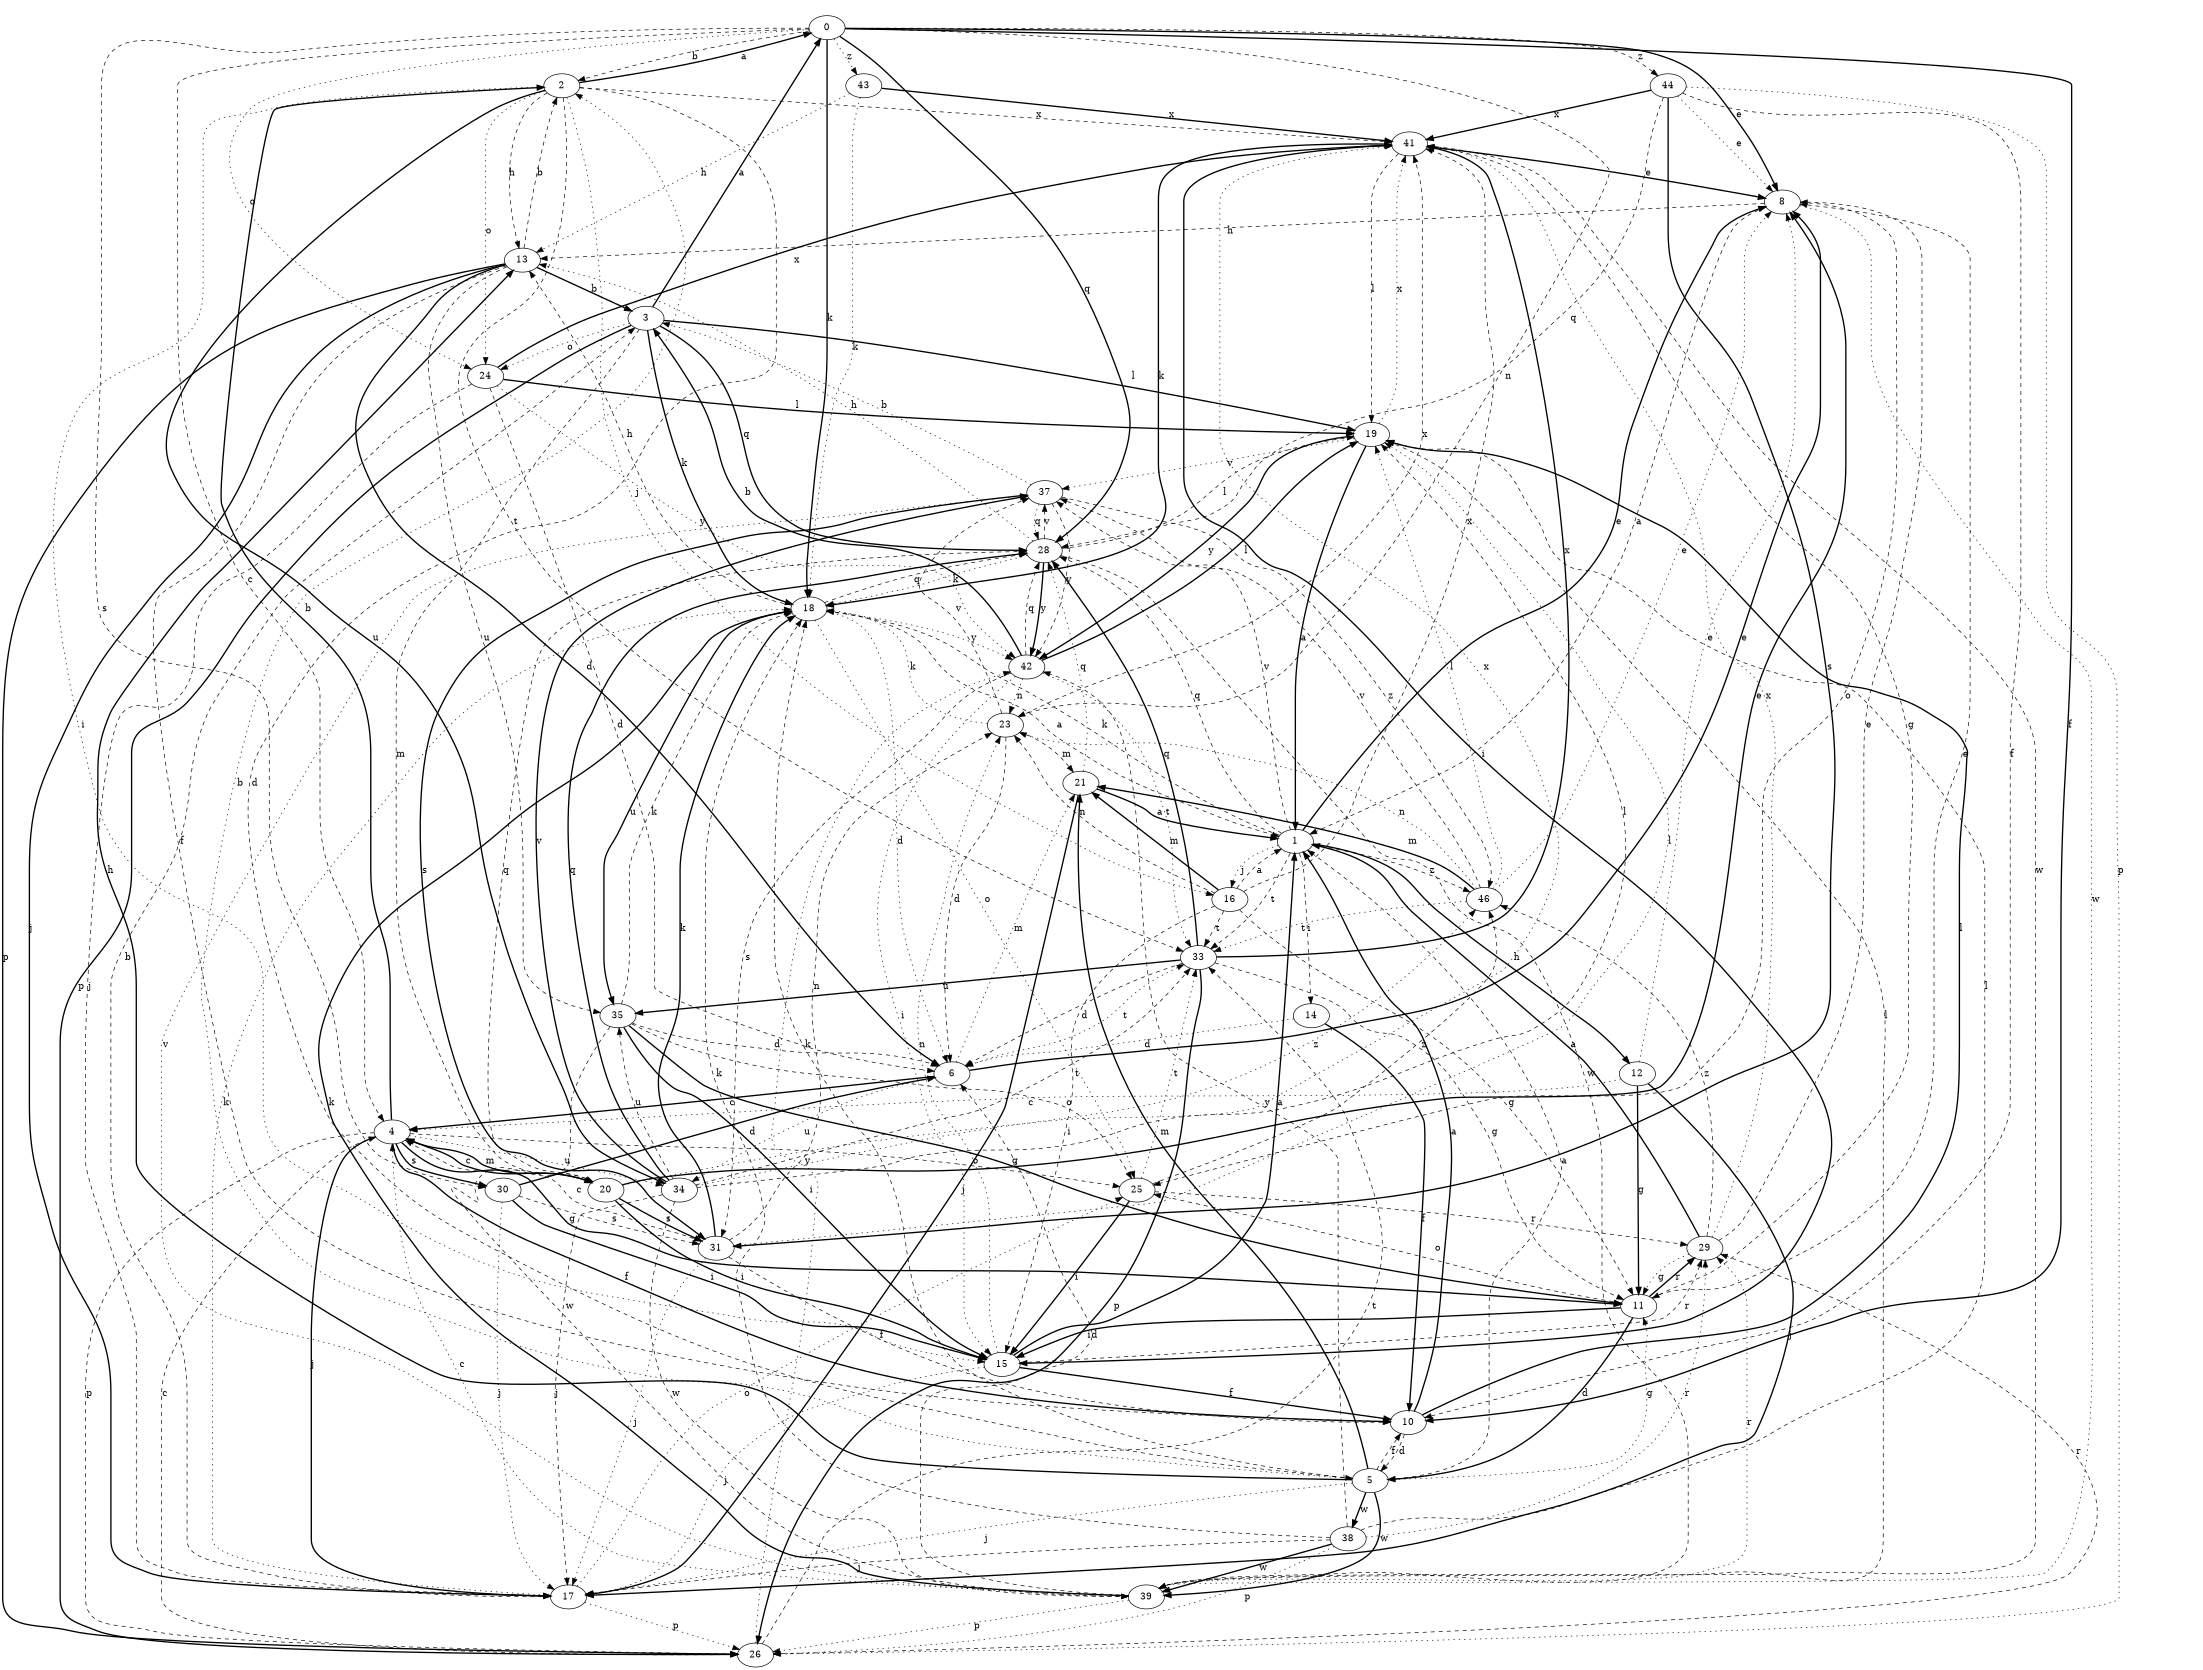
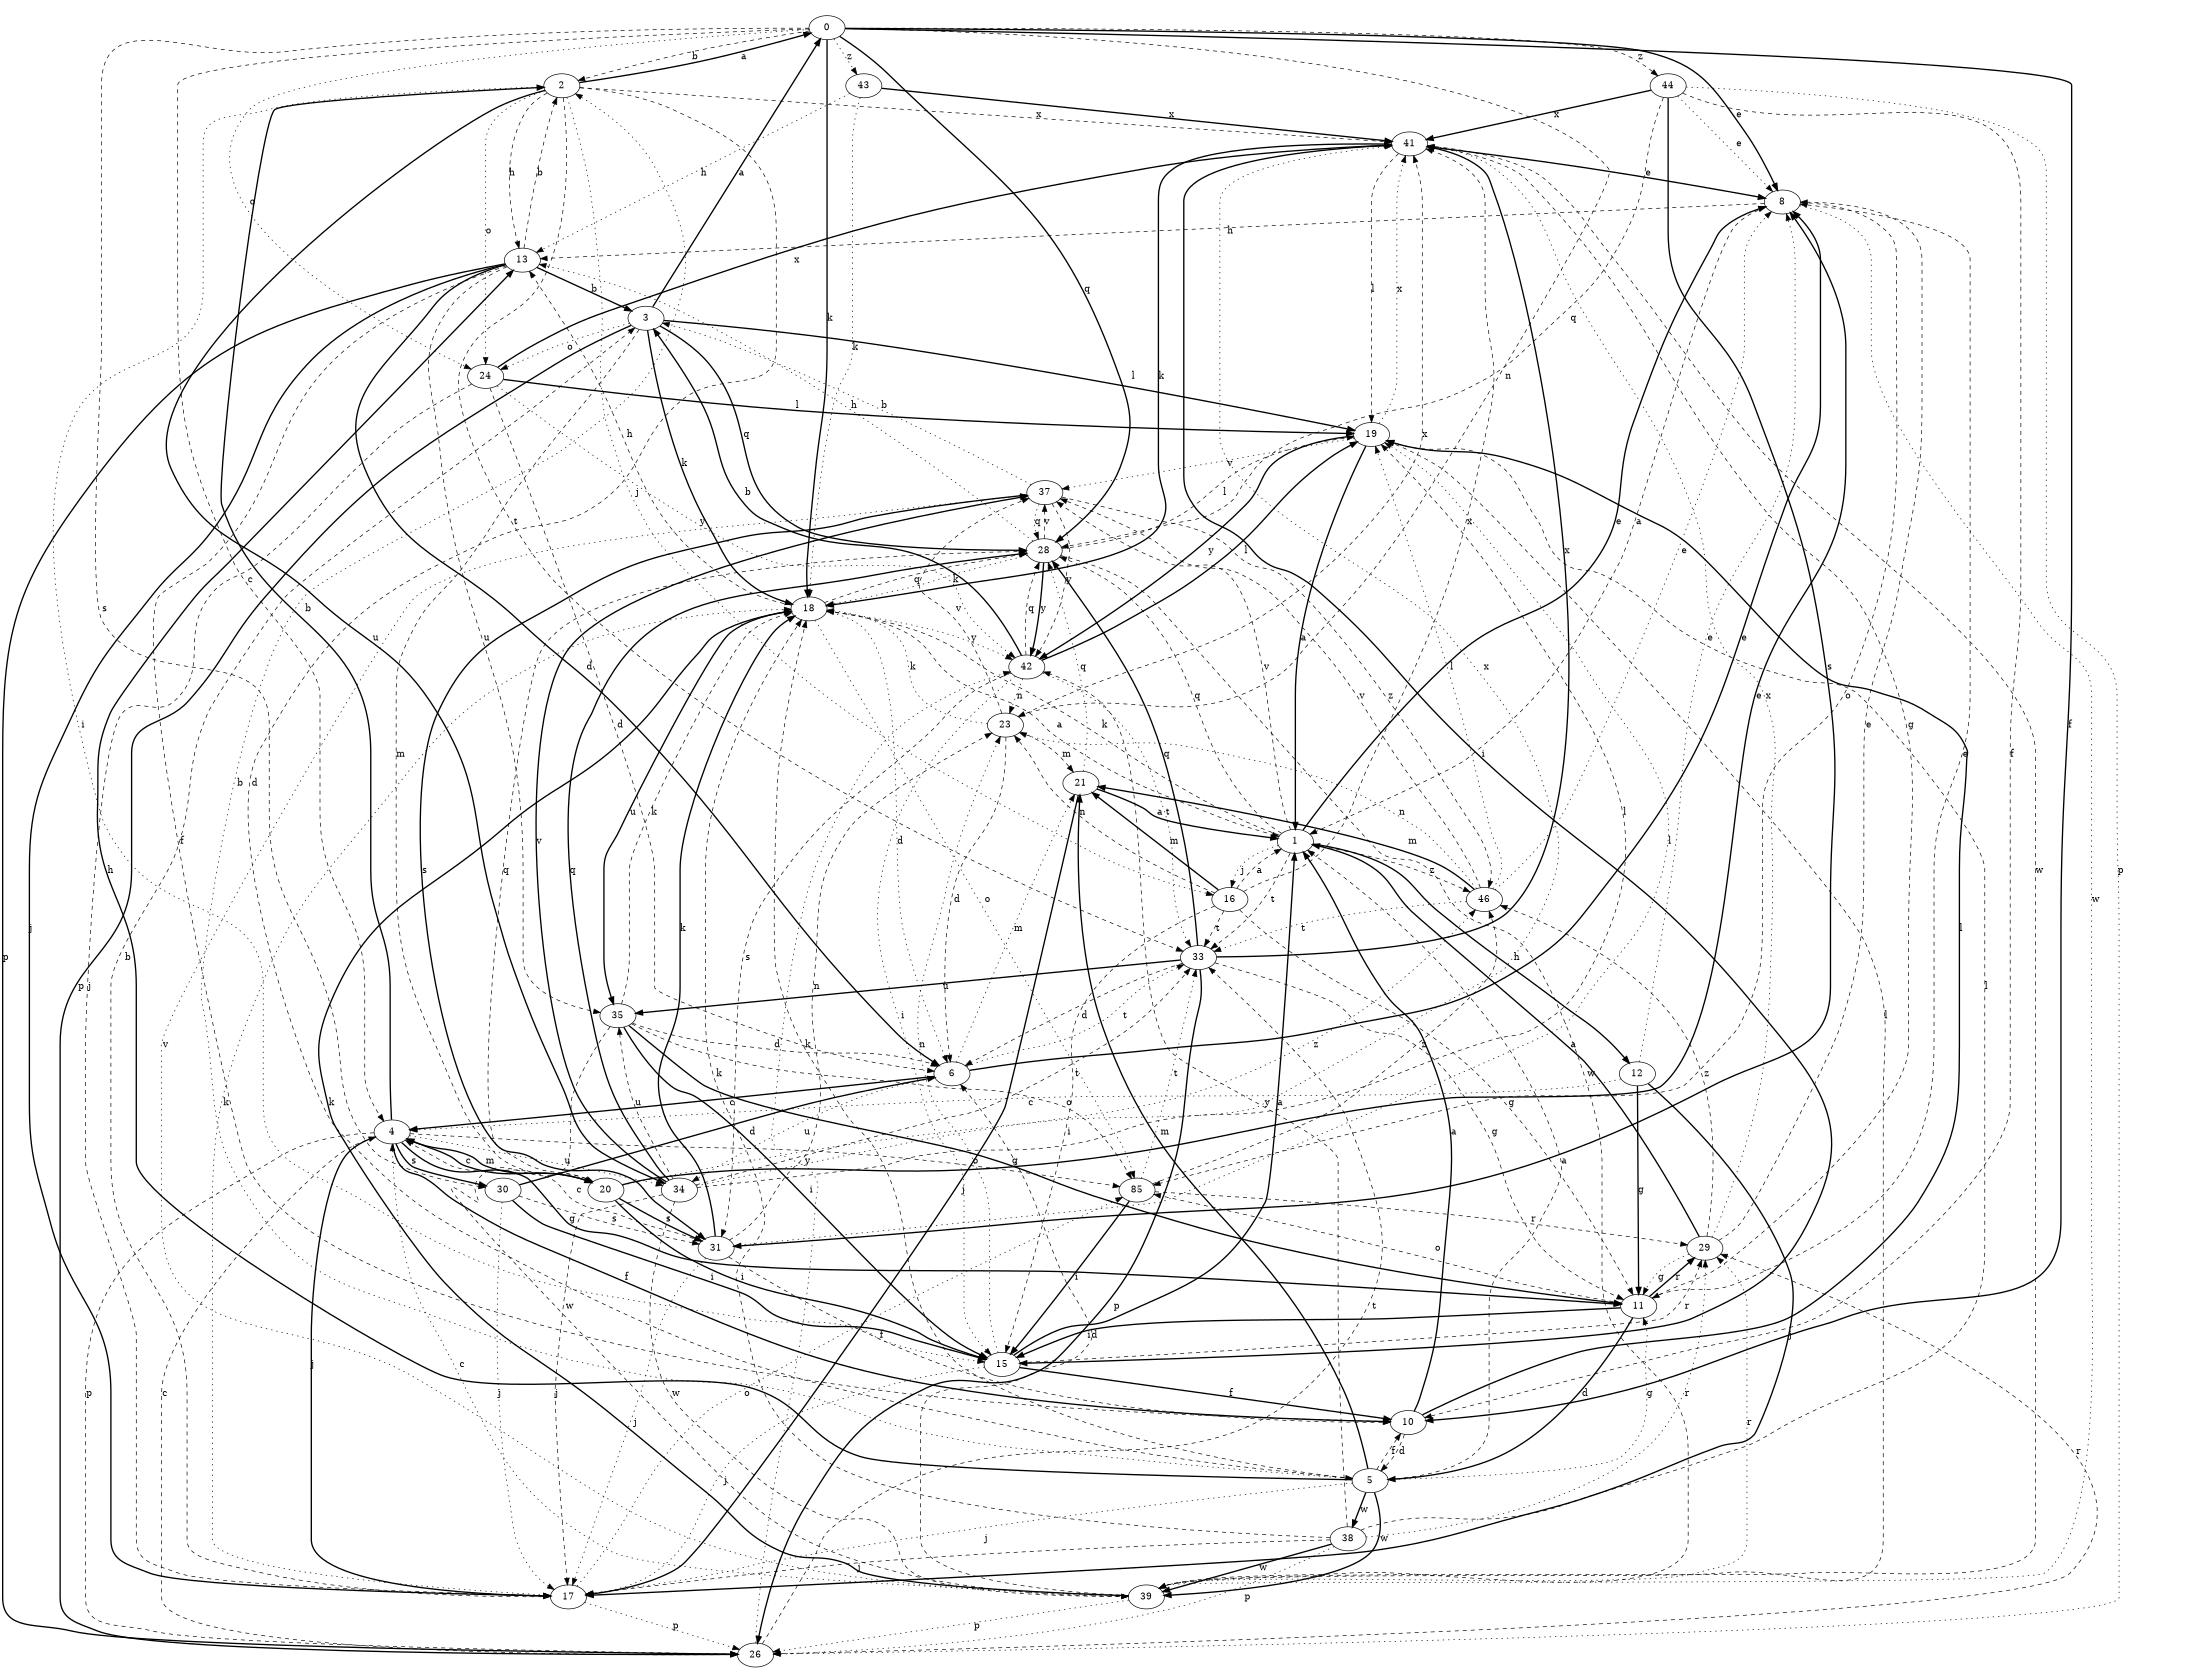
(1311, 1016) -> none
(1137, 1190) -> (1137, 1190)
